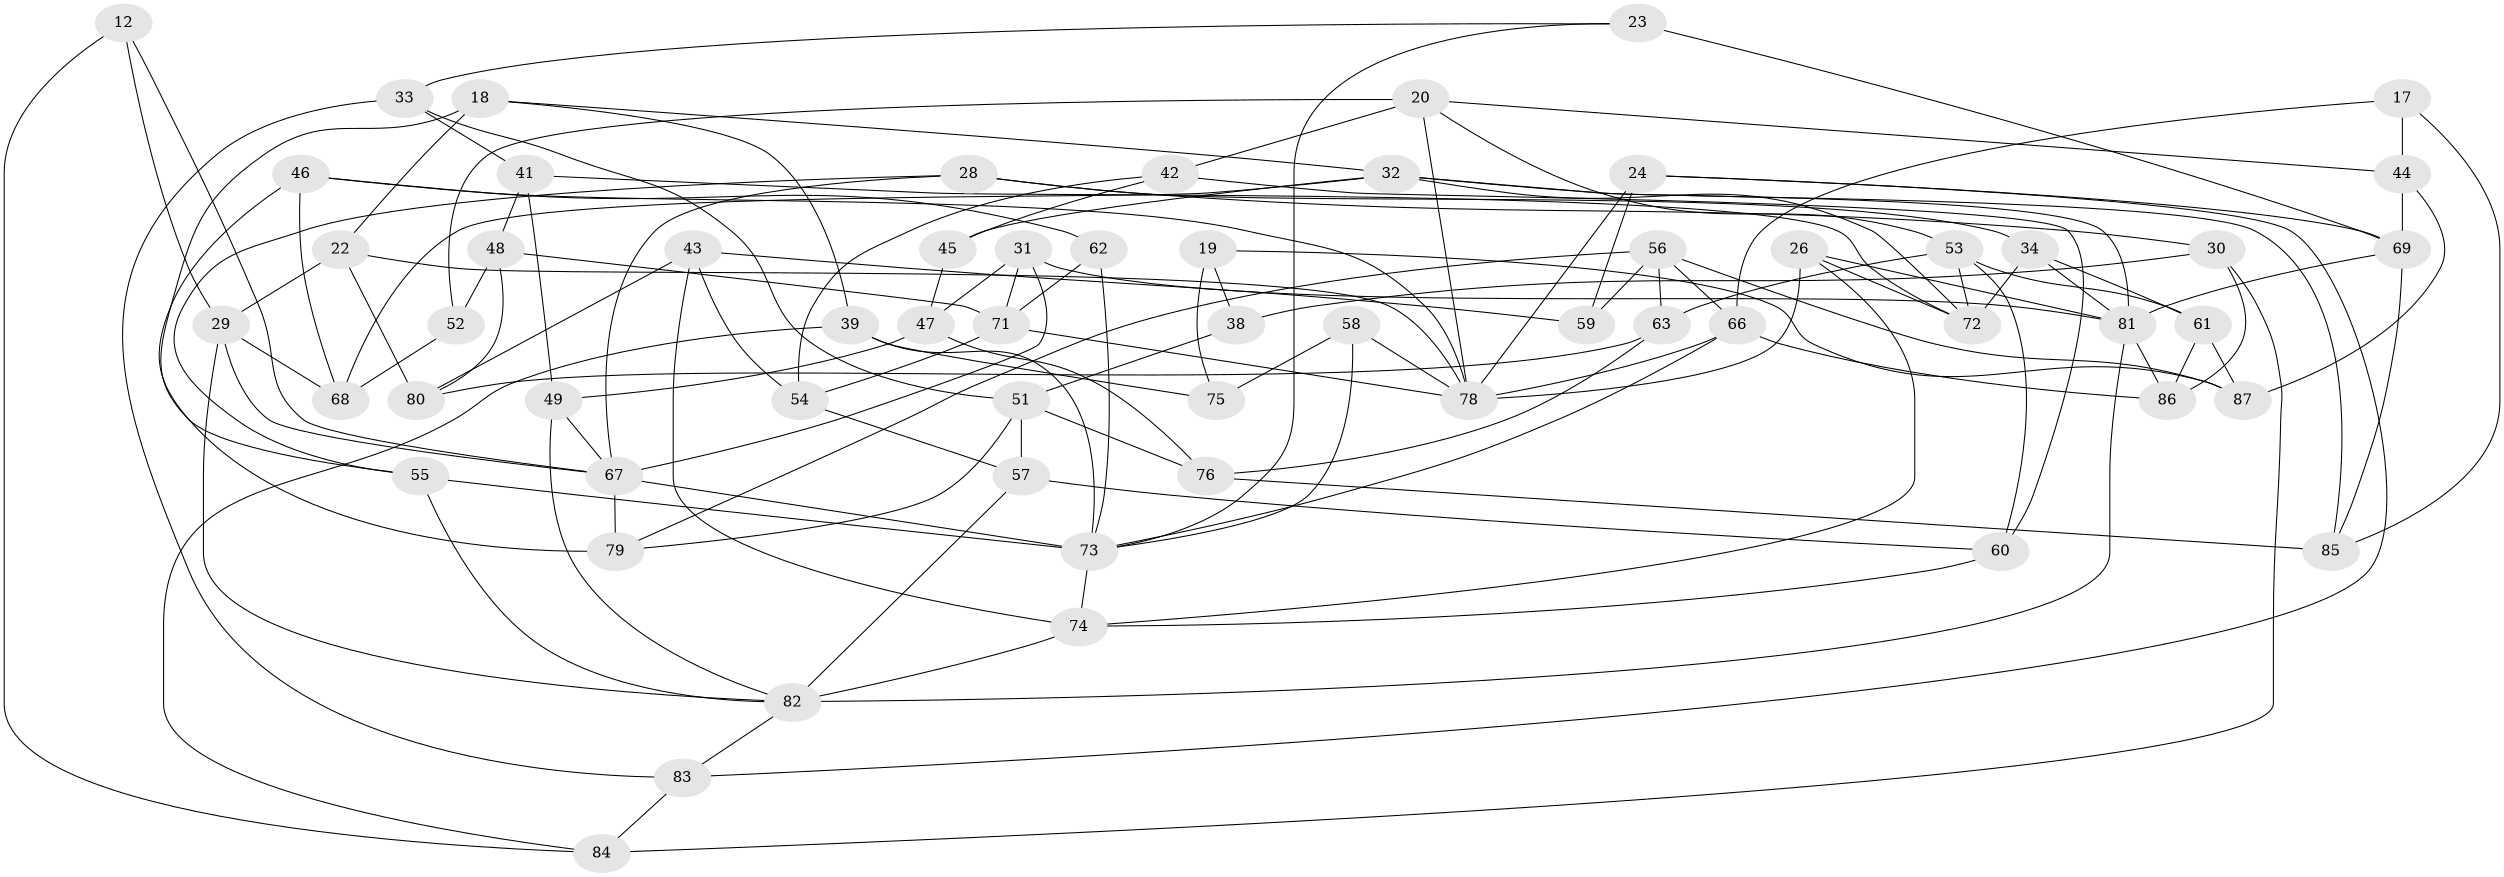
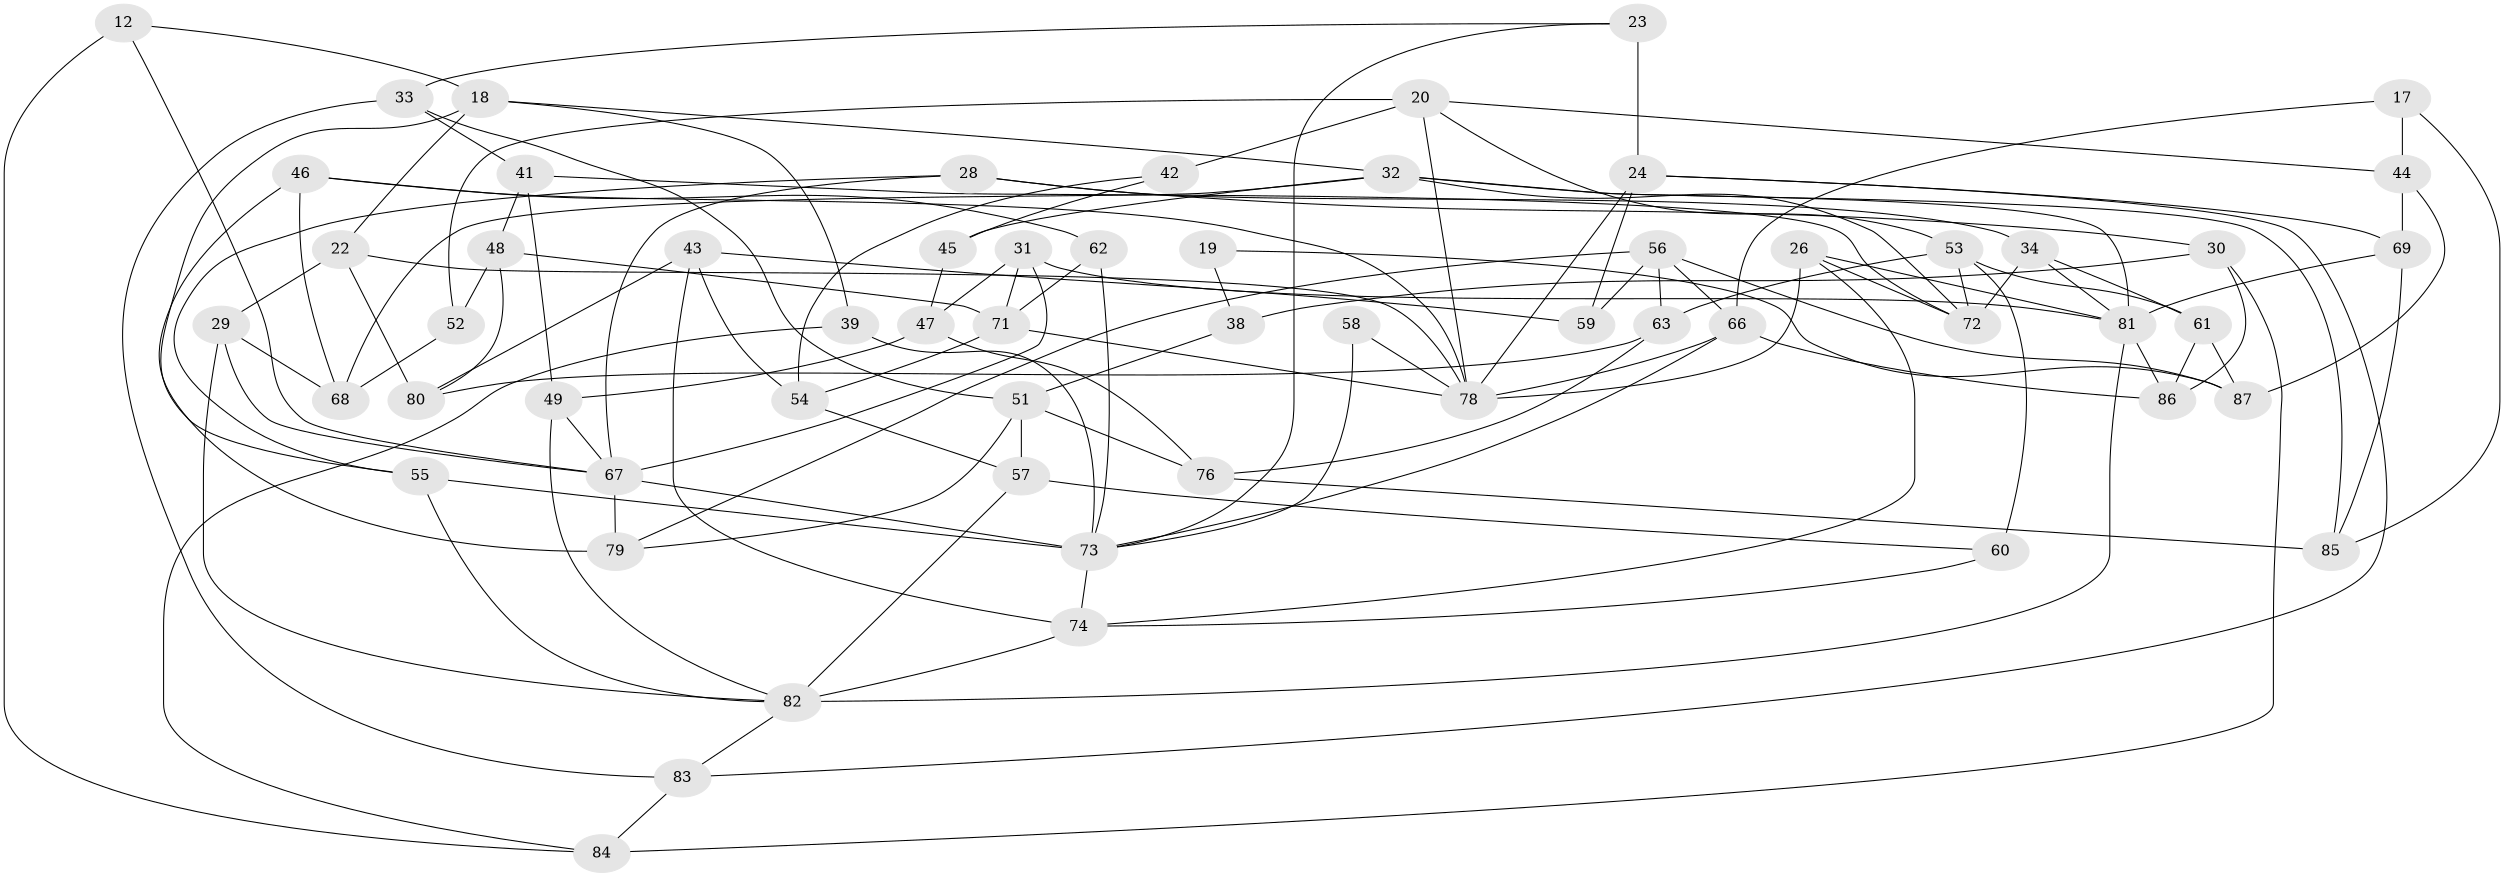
(2024, 126) -> (1638, 99)
(158, 178) -> (307, 48)
(1942, 213) -> none
(1216, 401) -> none
